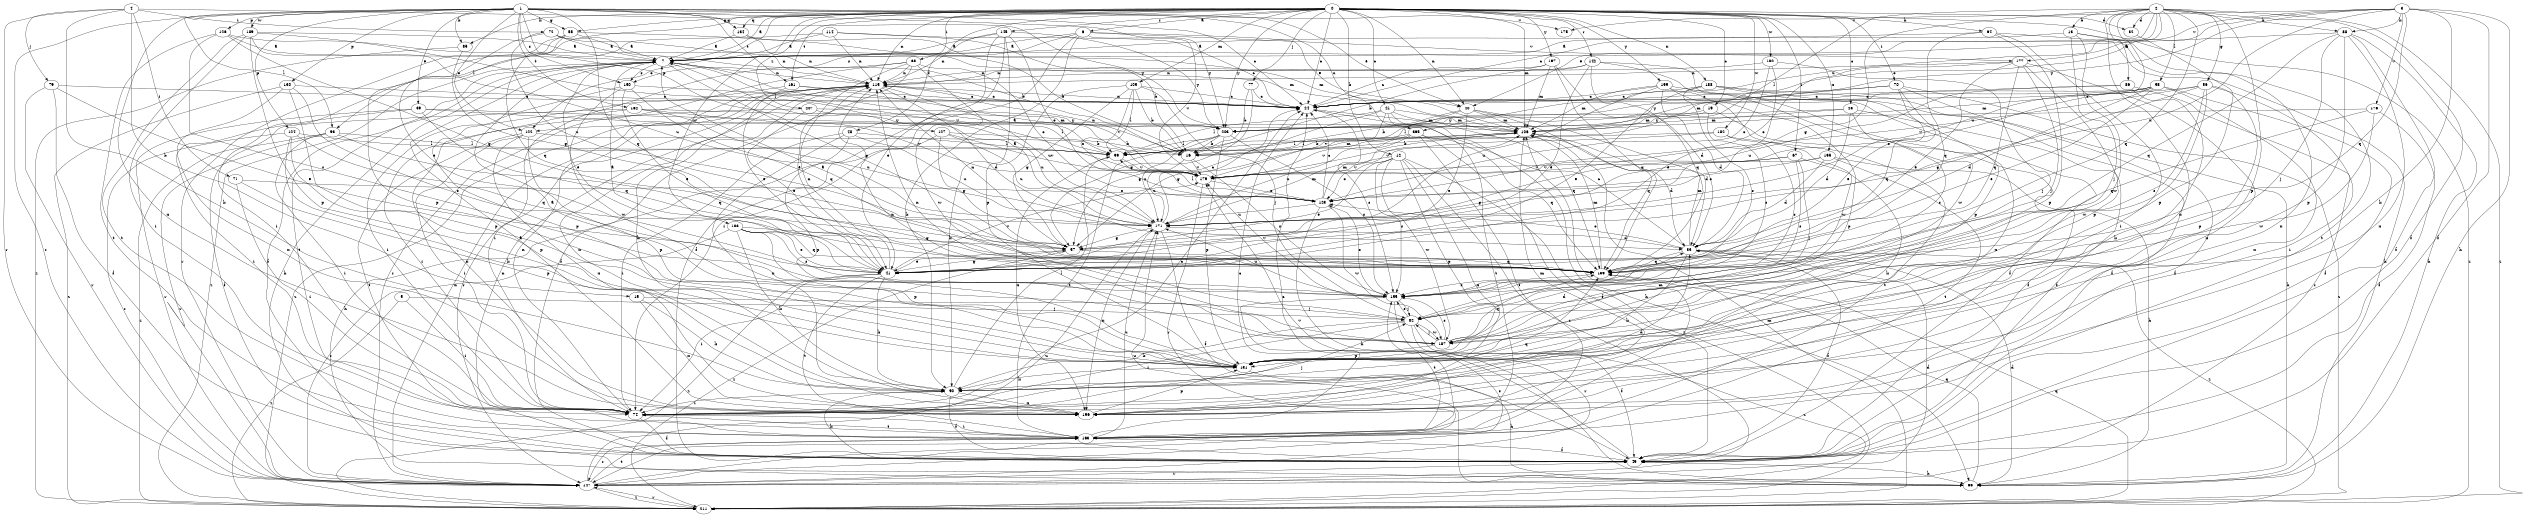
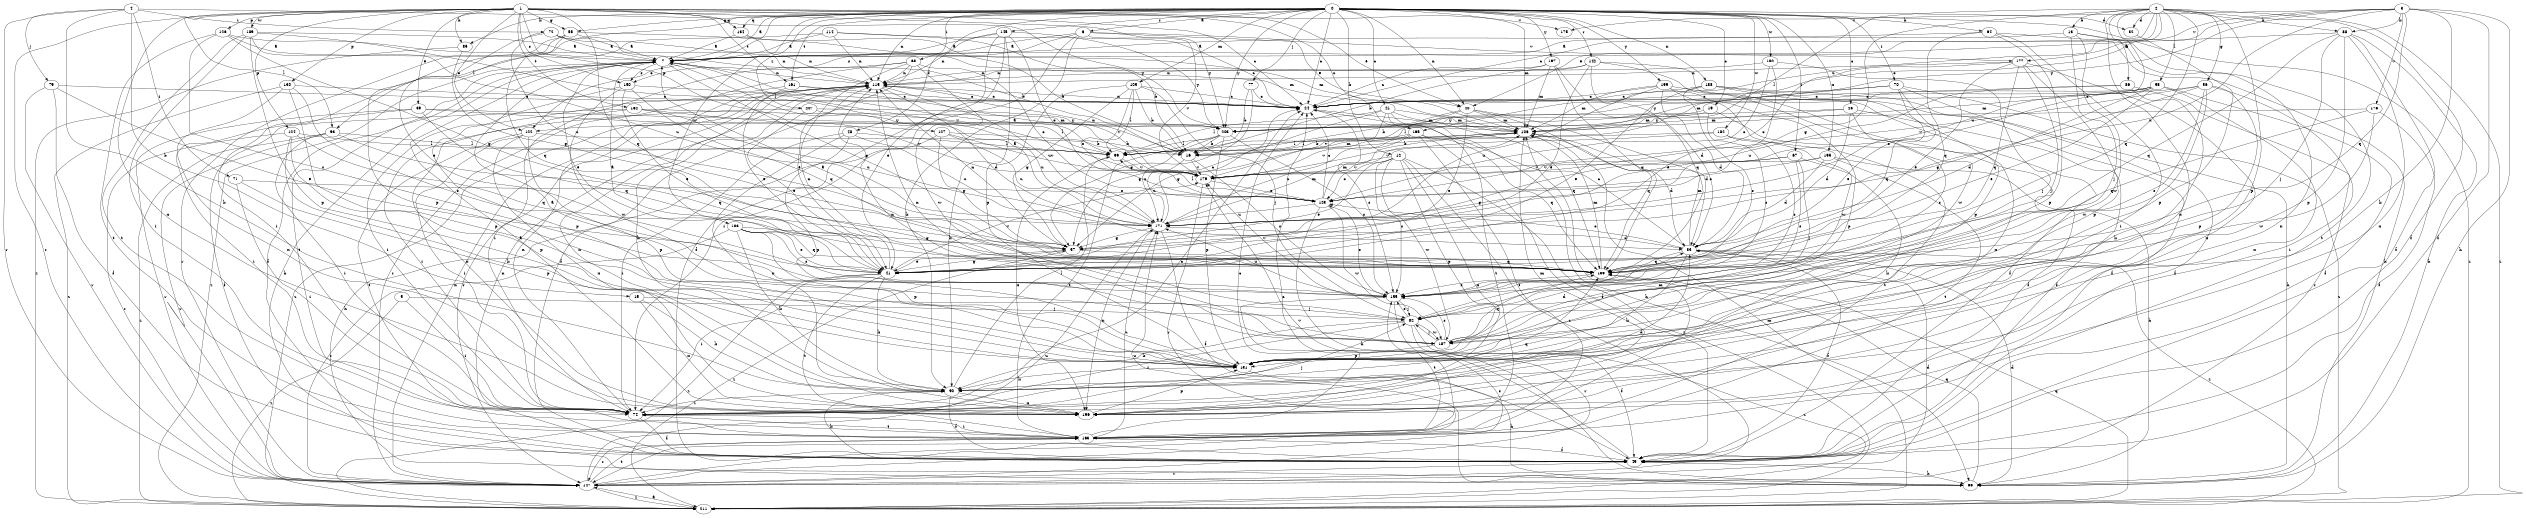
(1416, 132) -> (1416, 132)
(653, 497) -> (654, 497)
